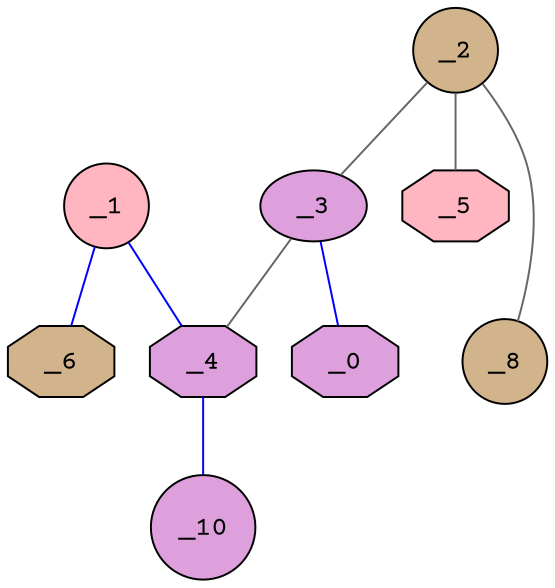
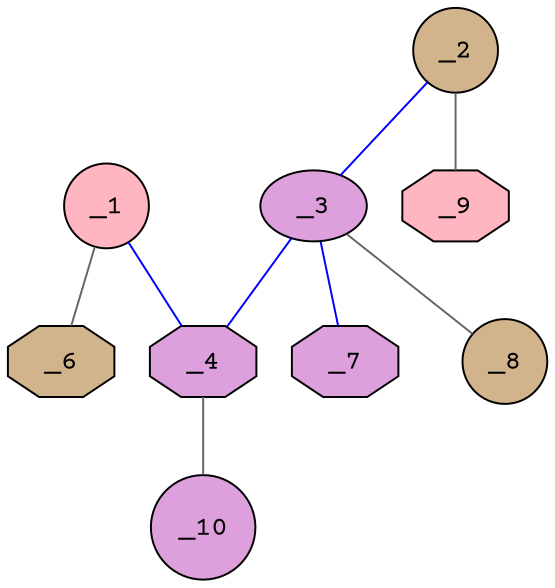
(384, 129) -> (384, 129)
(533, 197) -> (410, 284)
(456, 206) -> (456, 206)
(259, 283) -> (259, 283)
(83, 286) -> (83, 286)
(345, 362) -> (345, 362)
(203, 436) -> (203, 436)
